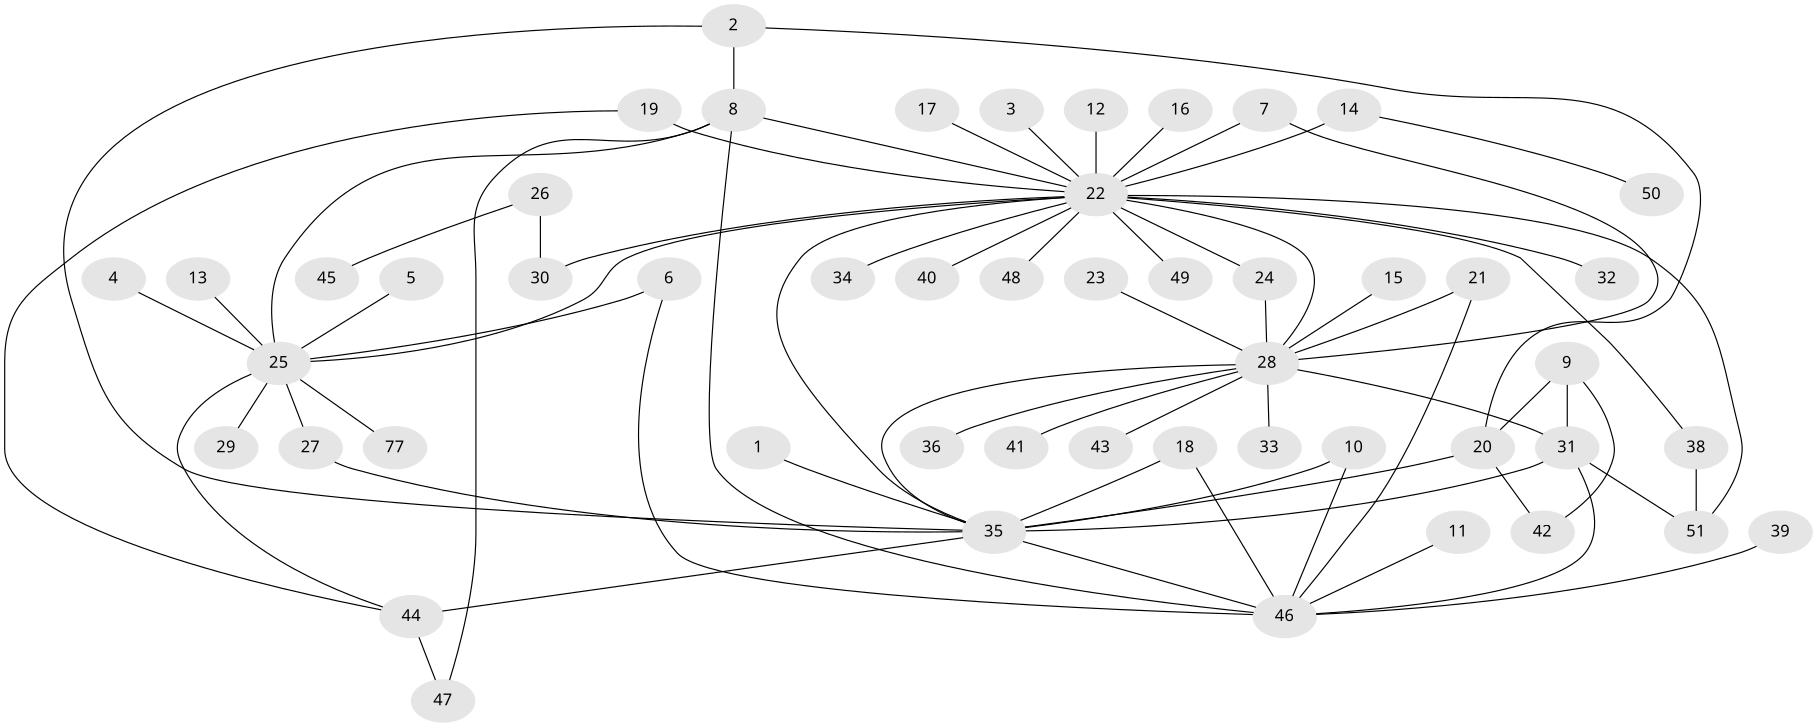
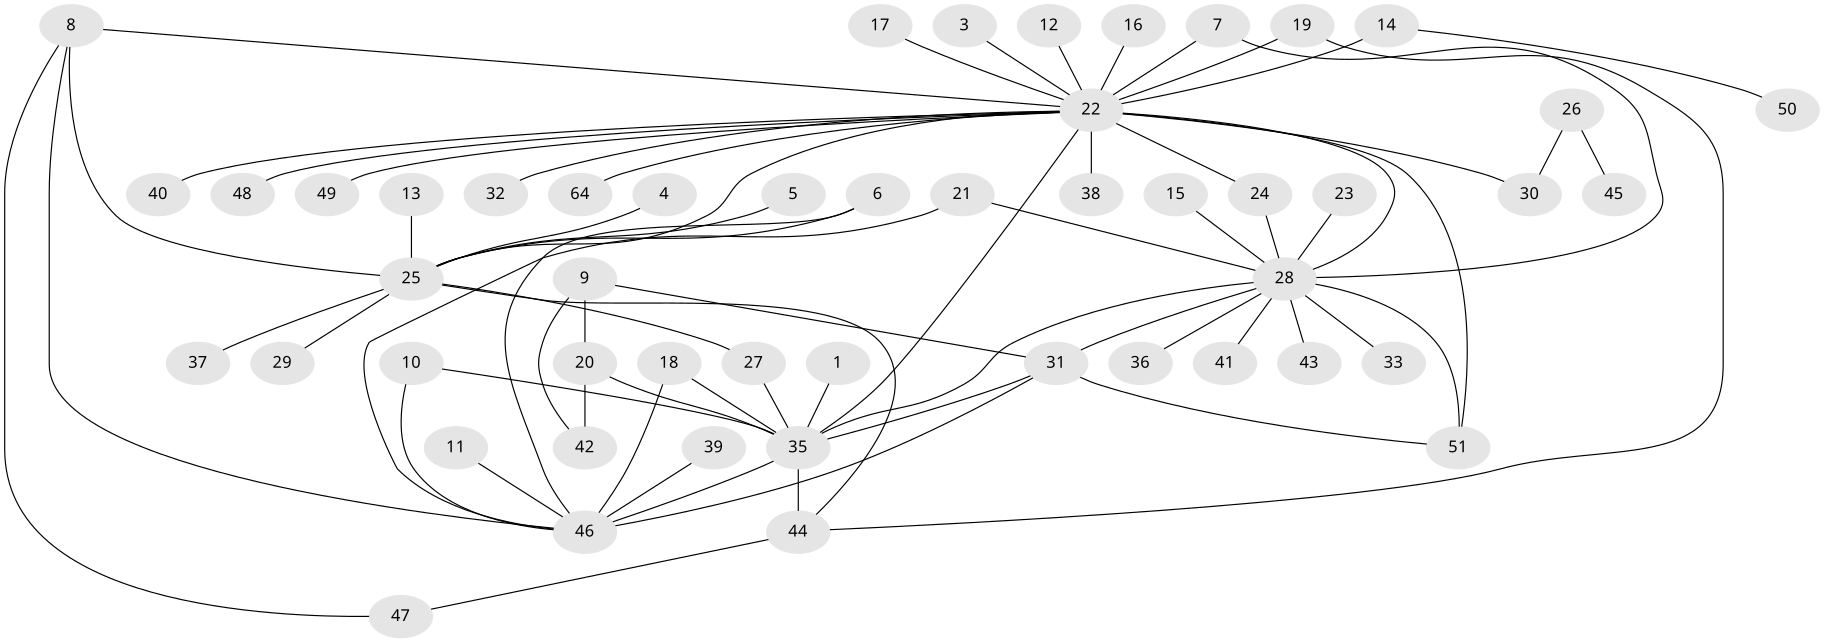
(734, 26) -> none
(843, 279) -> (580, 195)
(395, 448) -> (198, 363)
(1696, 490) -> (1419, 326)
